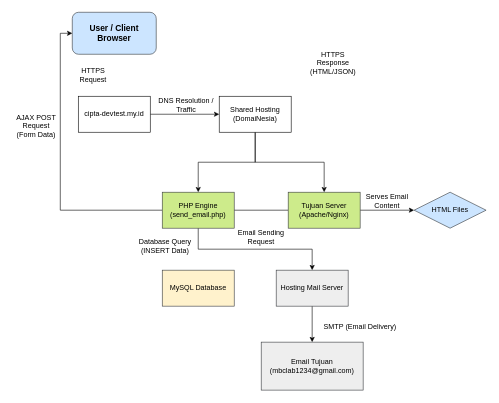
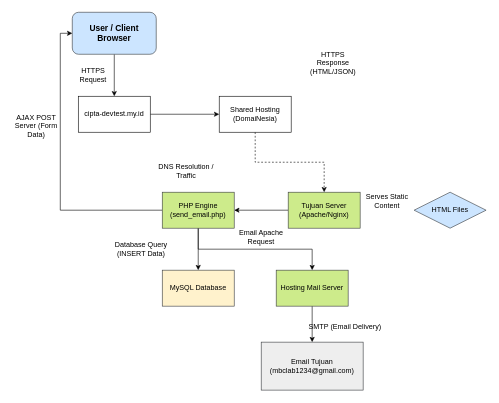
none -> (114, 90)
(186, 105) -> (186, 171)
(36, 126) -> (36, 126)
(302, 162) -> (302, 162)
(198, 165) -> none
(387, 201) -> (387, 201)
(237, 210) -> (239, 210)
(408, 210) -> none
(261, 237) -> (261, 237)
(165, 246) -> (141, 249)
none -> (198, 264)
(312, 288) -> (312, 288)
(360, 327) -> (345, 327)
